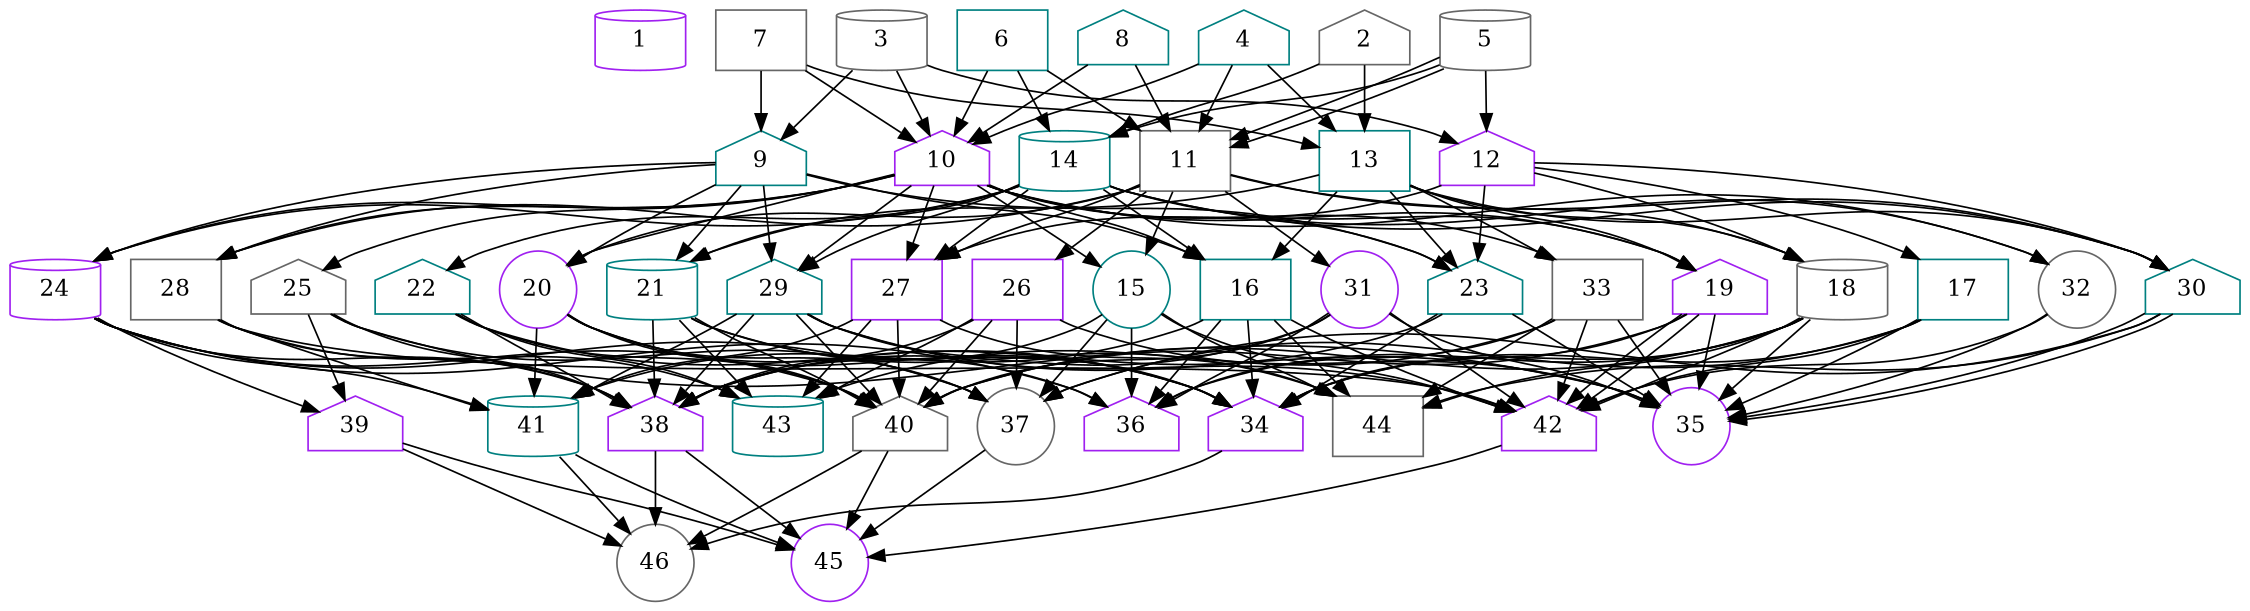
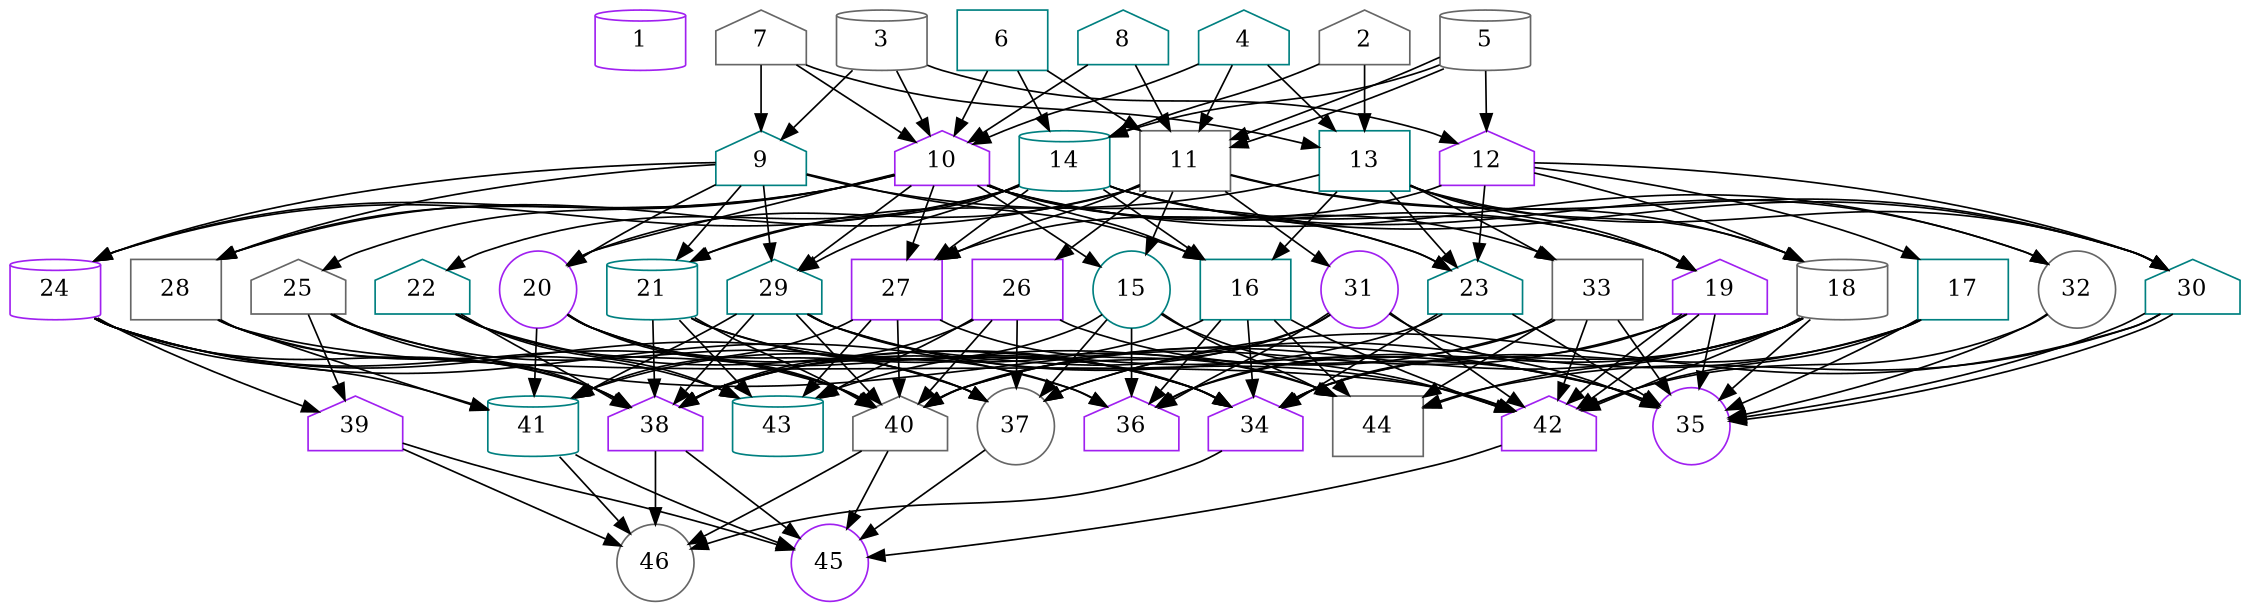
(761, 40) -> (761, 40)
